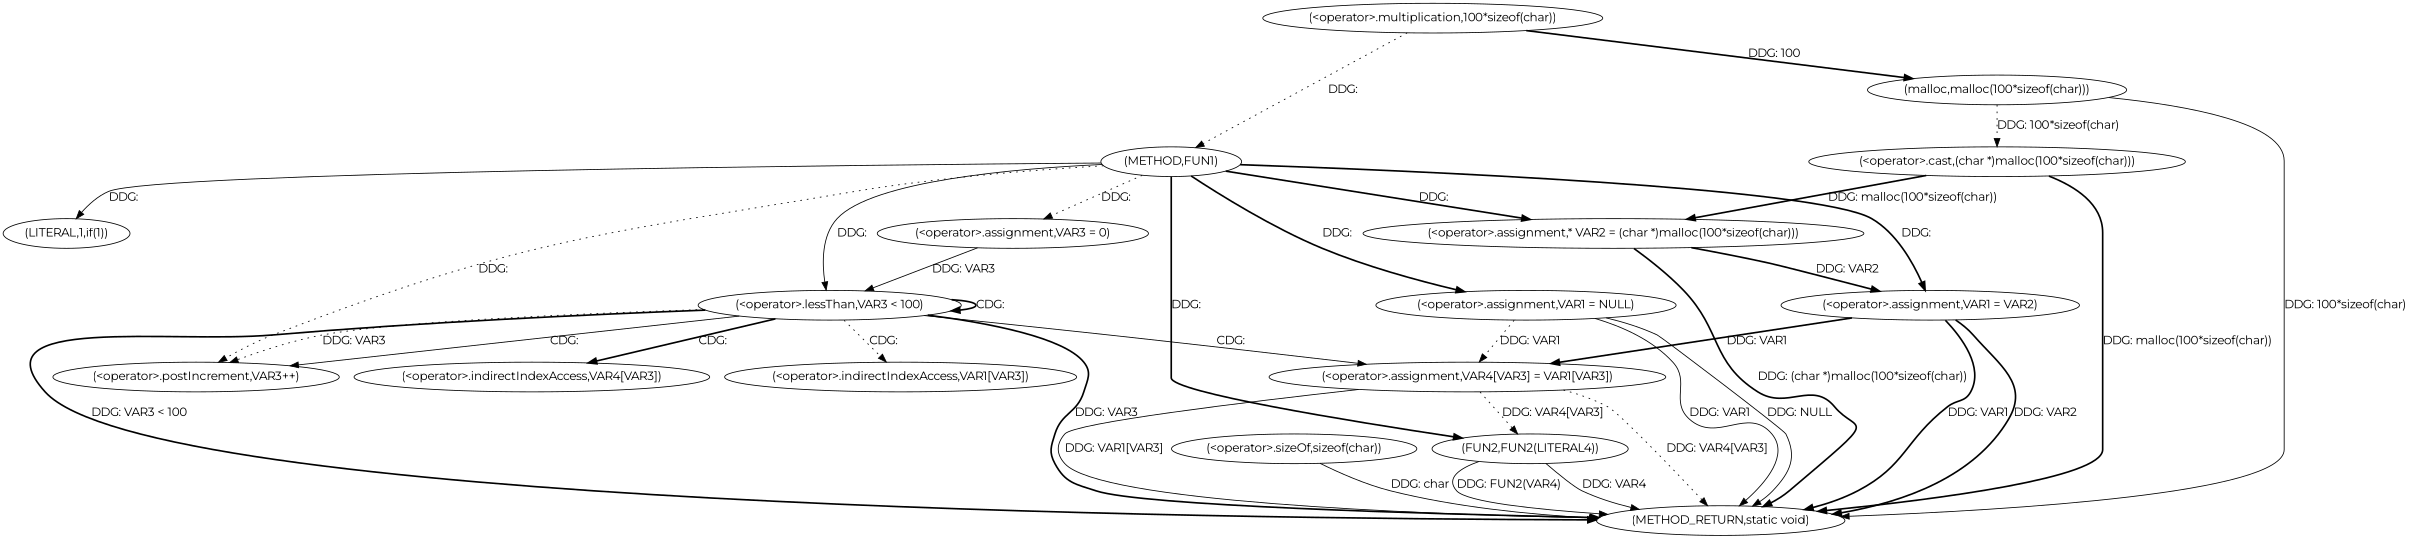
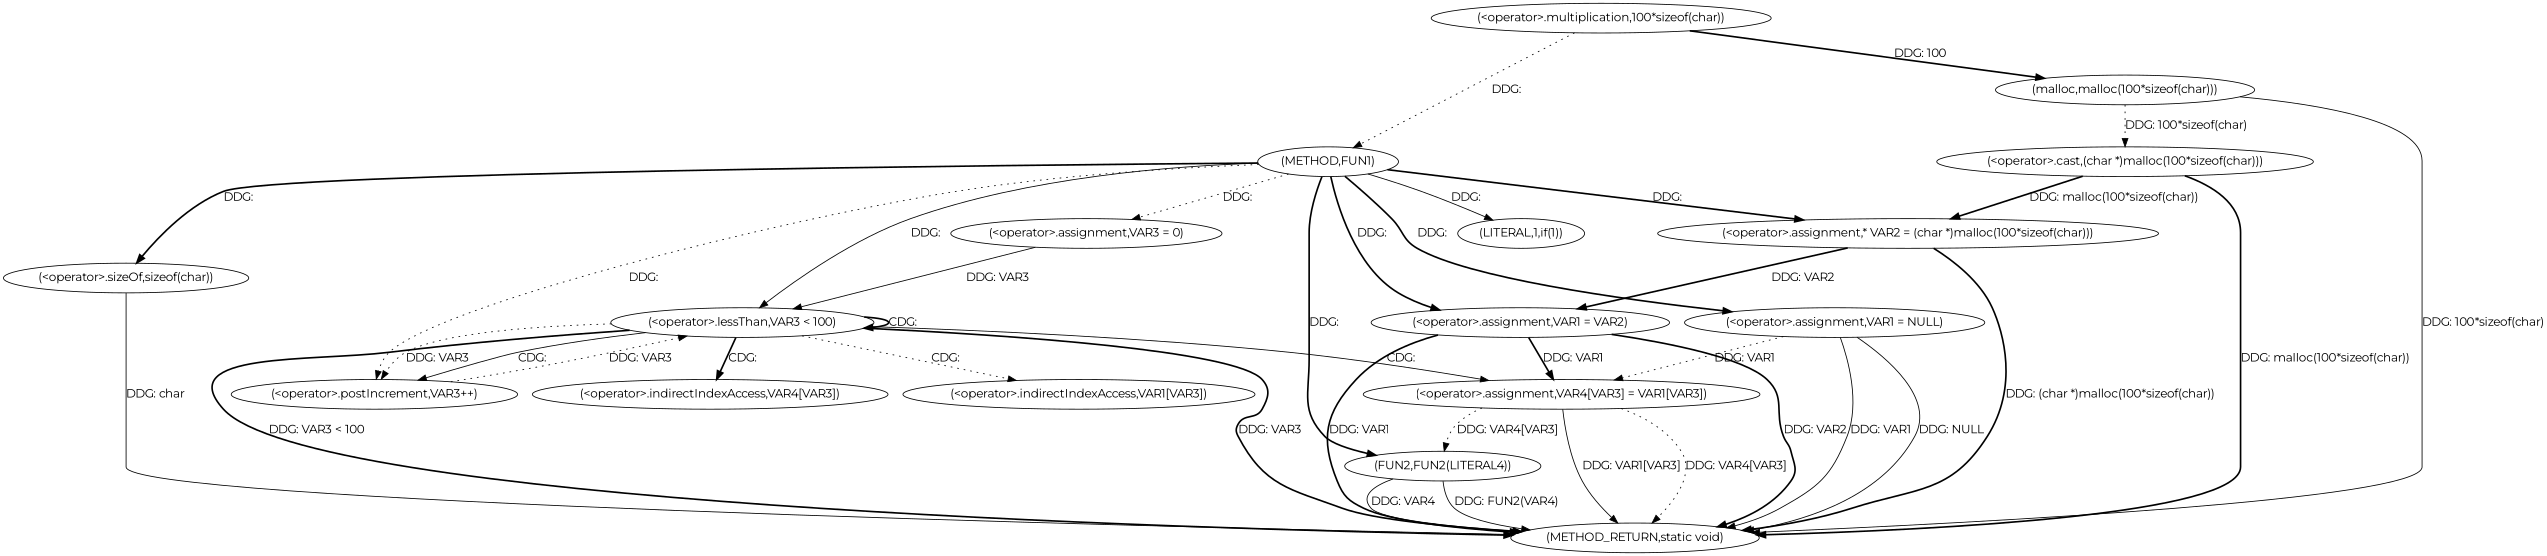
none -> (688, 171)
none -> (565, 362)
